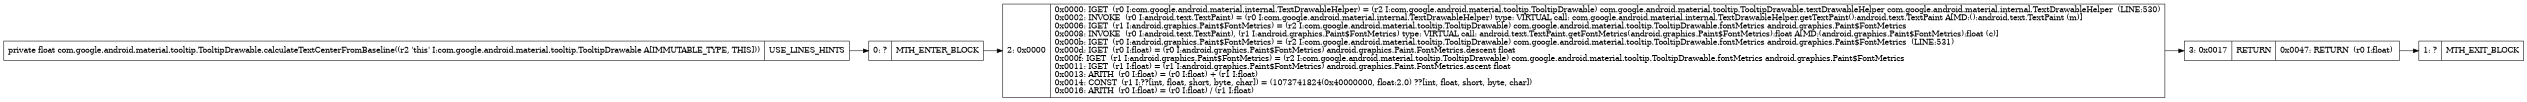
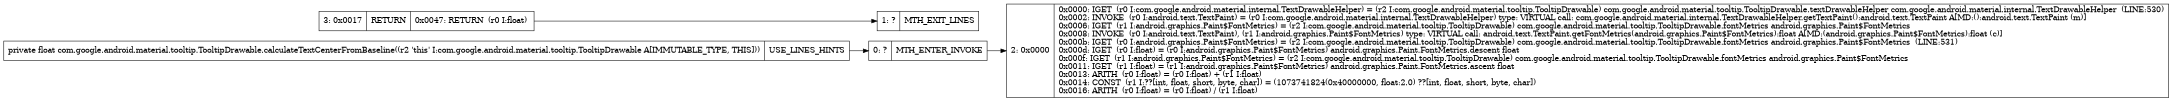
(937, 51) -> (939, 51)
(2172, 51) -> none
(2483, 51) -> (939, 21)
